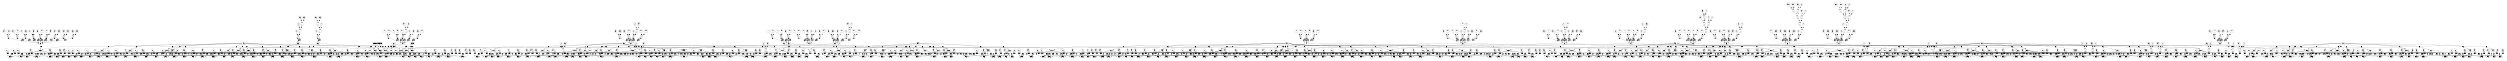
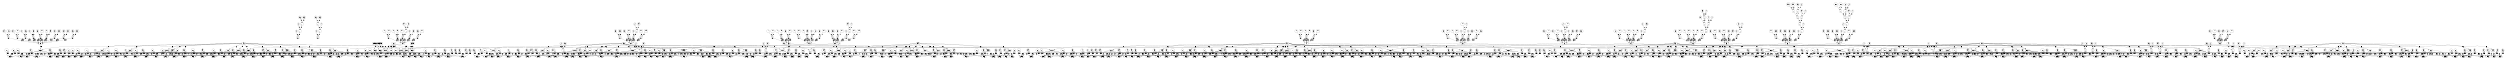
(298, 43) -> none
(318, 43) -> none
